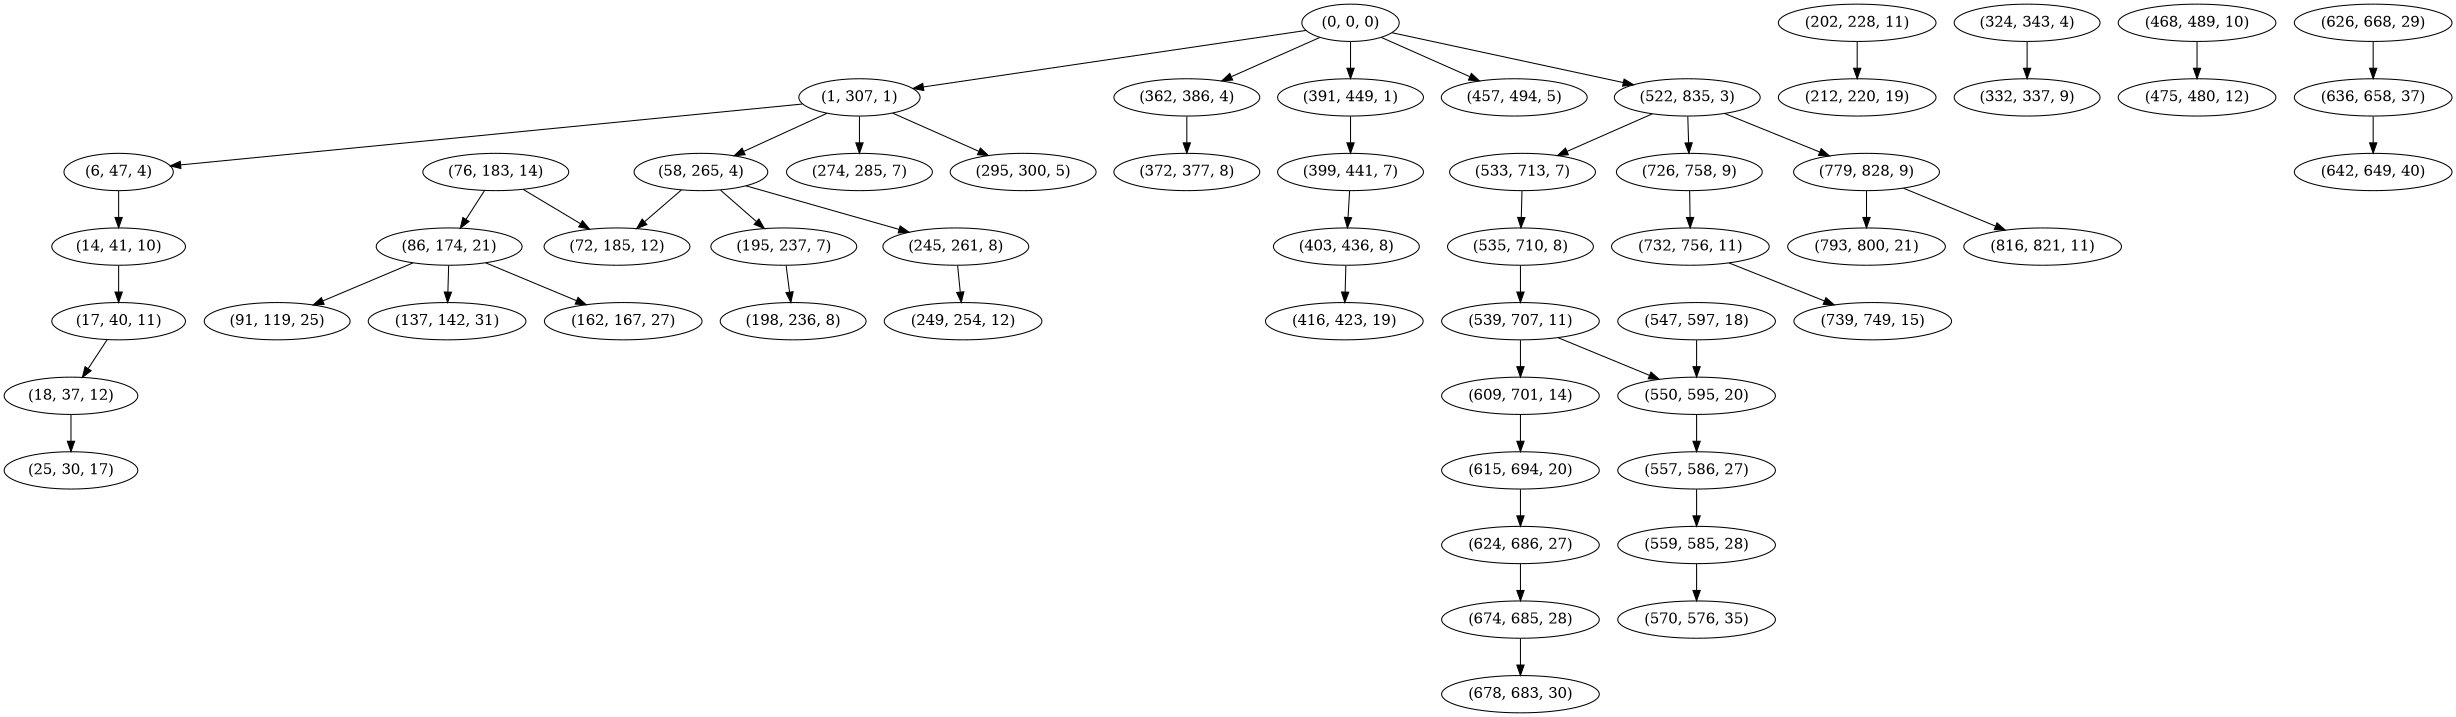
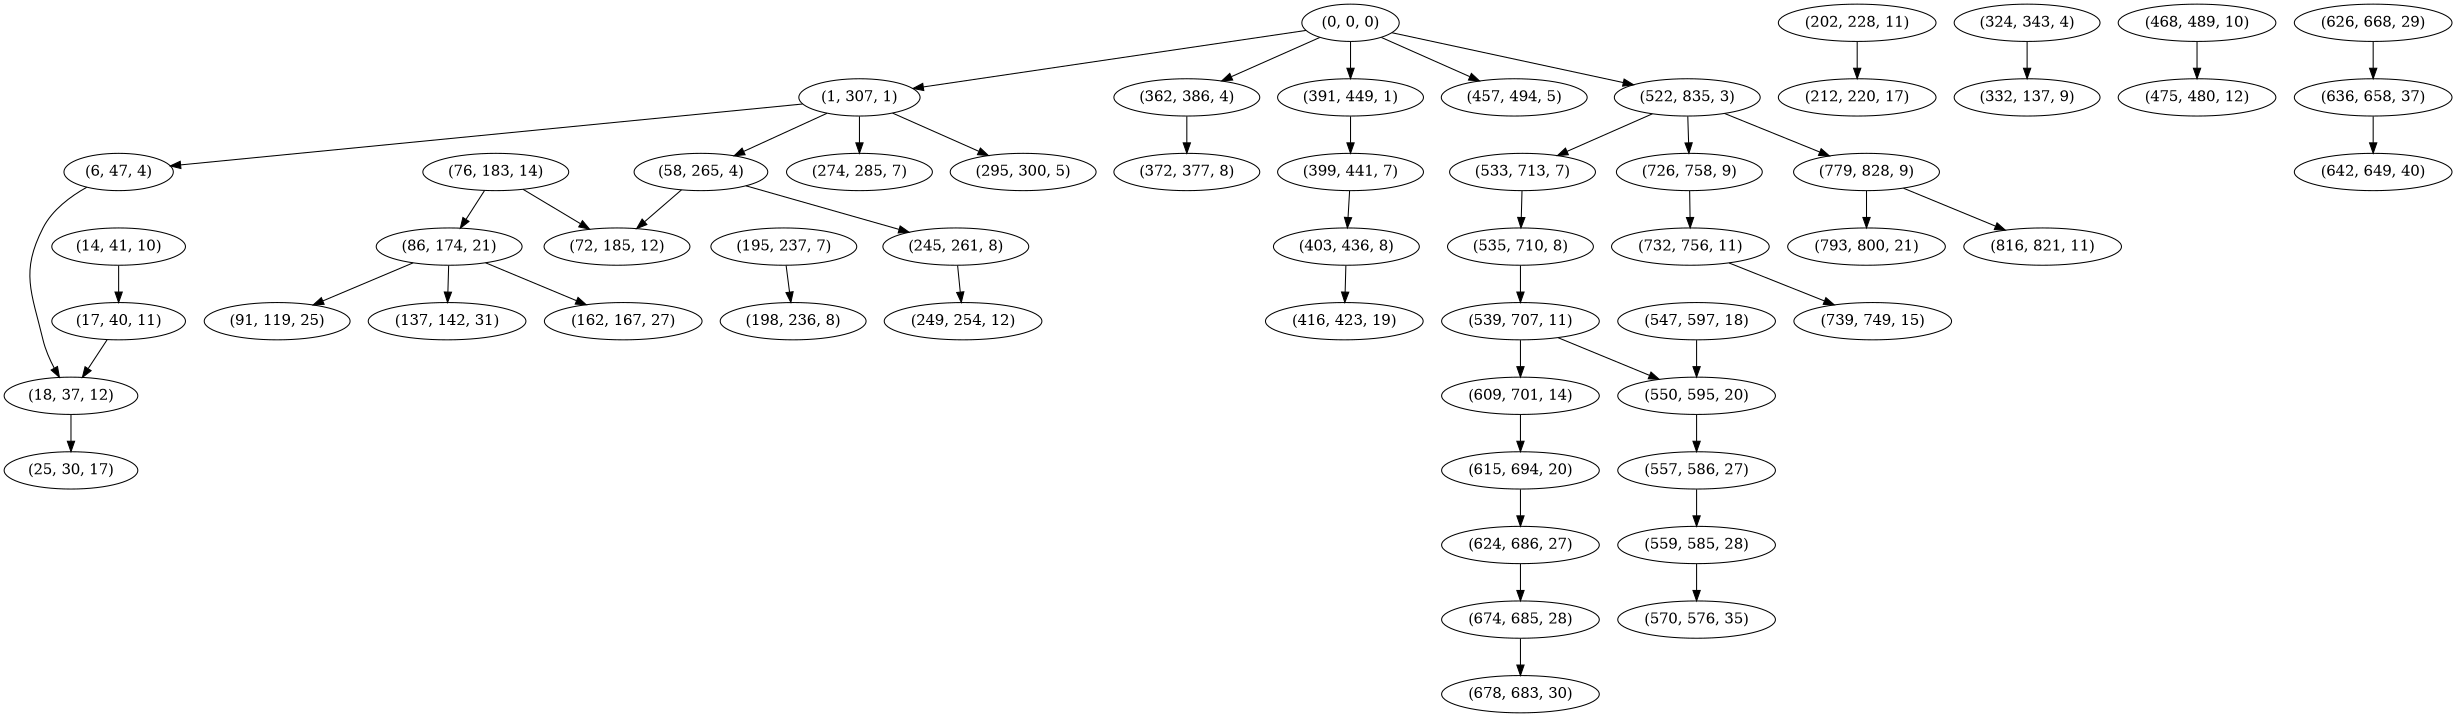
(1857, 97) -> (1857, 97)
(2027, 97) -> (2027, 97)
(119, 204) -> (30, 268)
(739, 206) -> none
